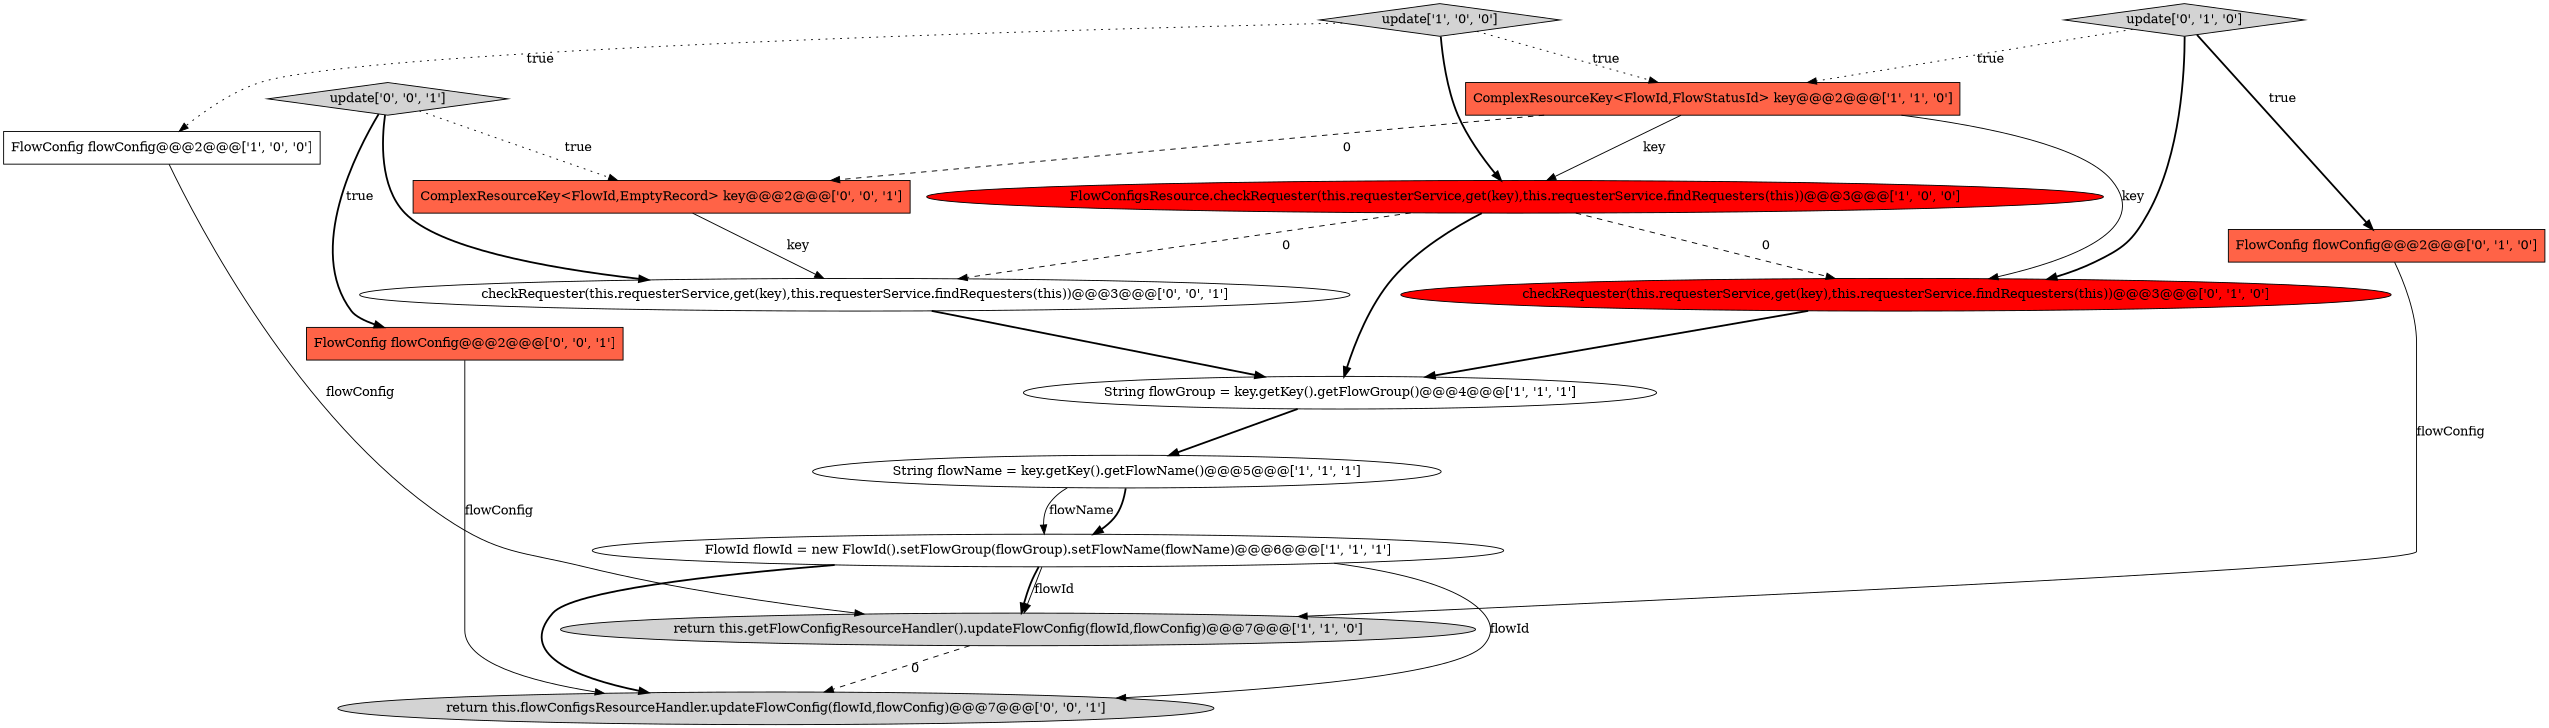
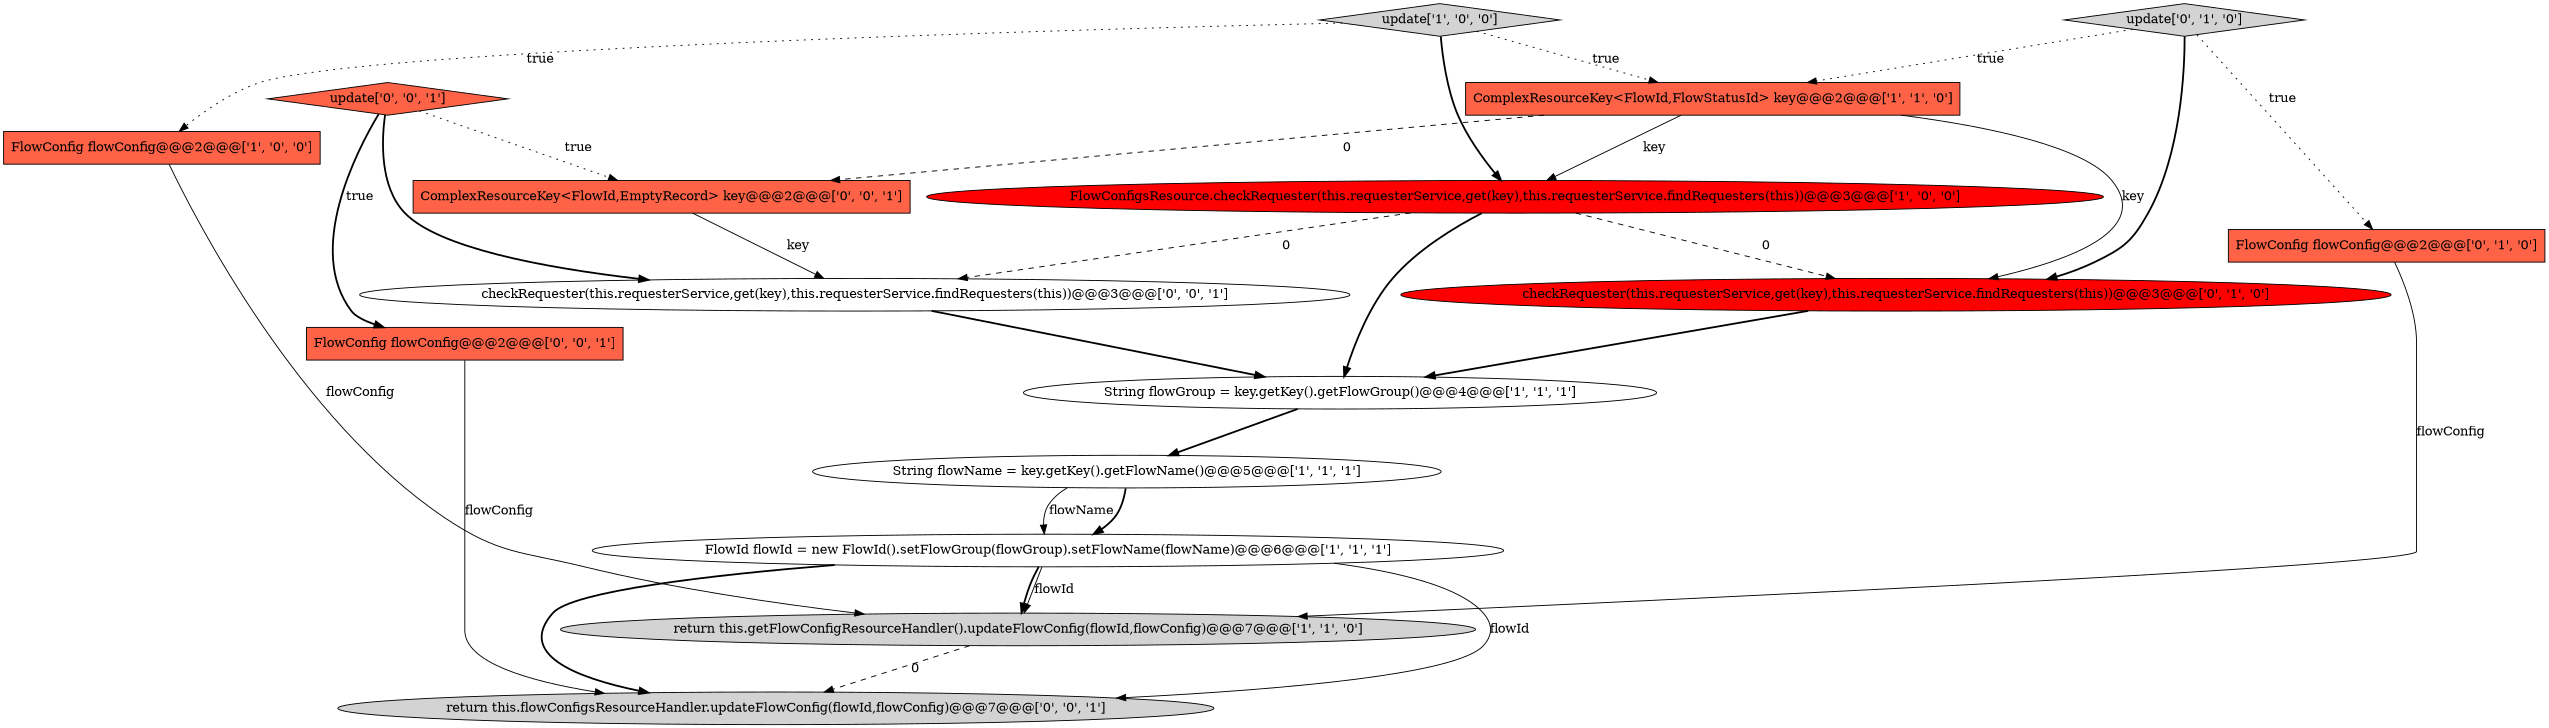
(388, 99) -> (388, 99)
(2282, 129) -> (2282, 129)
(162, 148) -> (162, 148)
